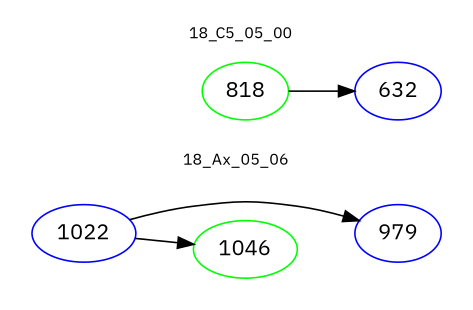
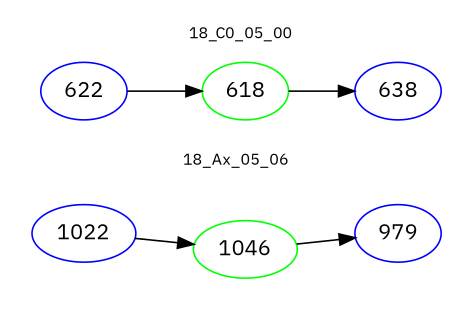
(241, 34) -> (241, 34)
none -> (84, 91)
(245, 91) -> (245, 91)
(398, 91) -> (398, 91)
(237, 202) -> (318, 242)
